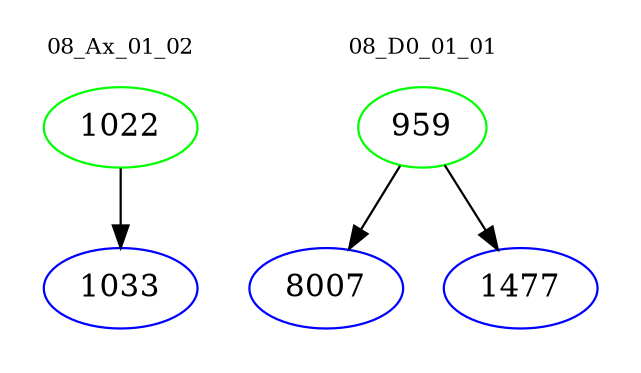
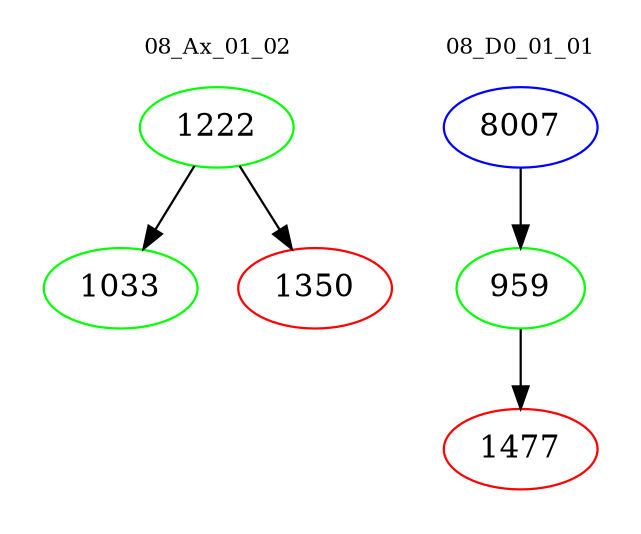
(121, 127) -> (217, 127)
(381, 198) -> (521, 197)
(121, 288) -> (121, 288)
none -> (315, 288)
(521, 288) -> (521, 449)
